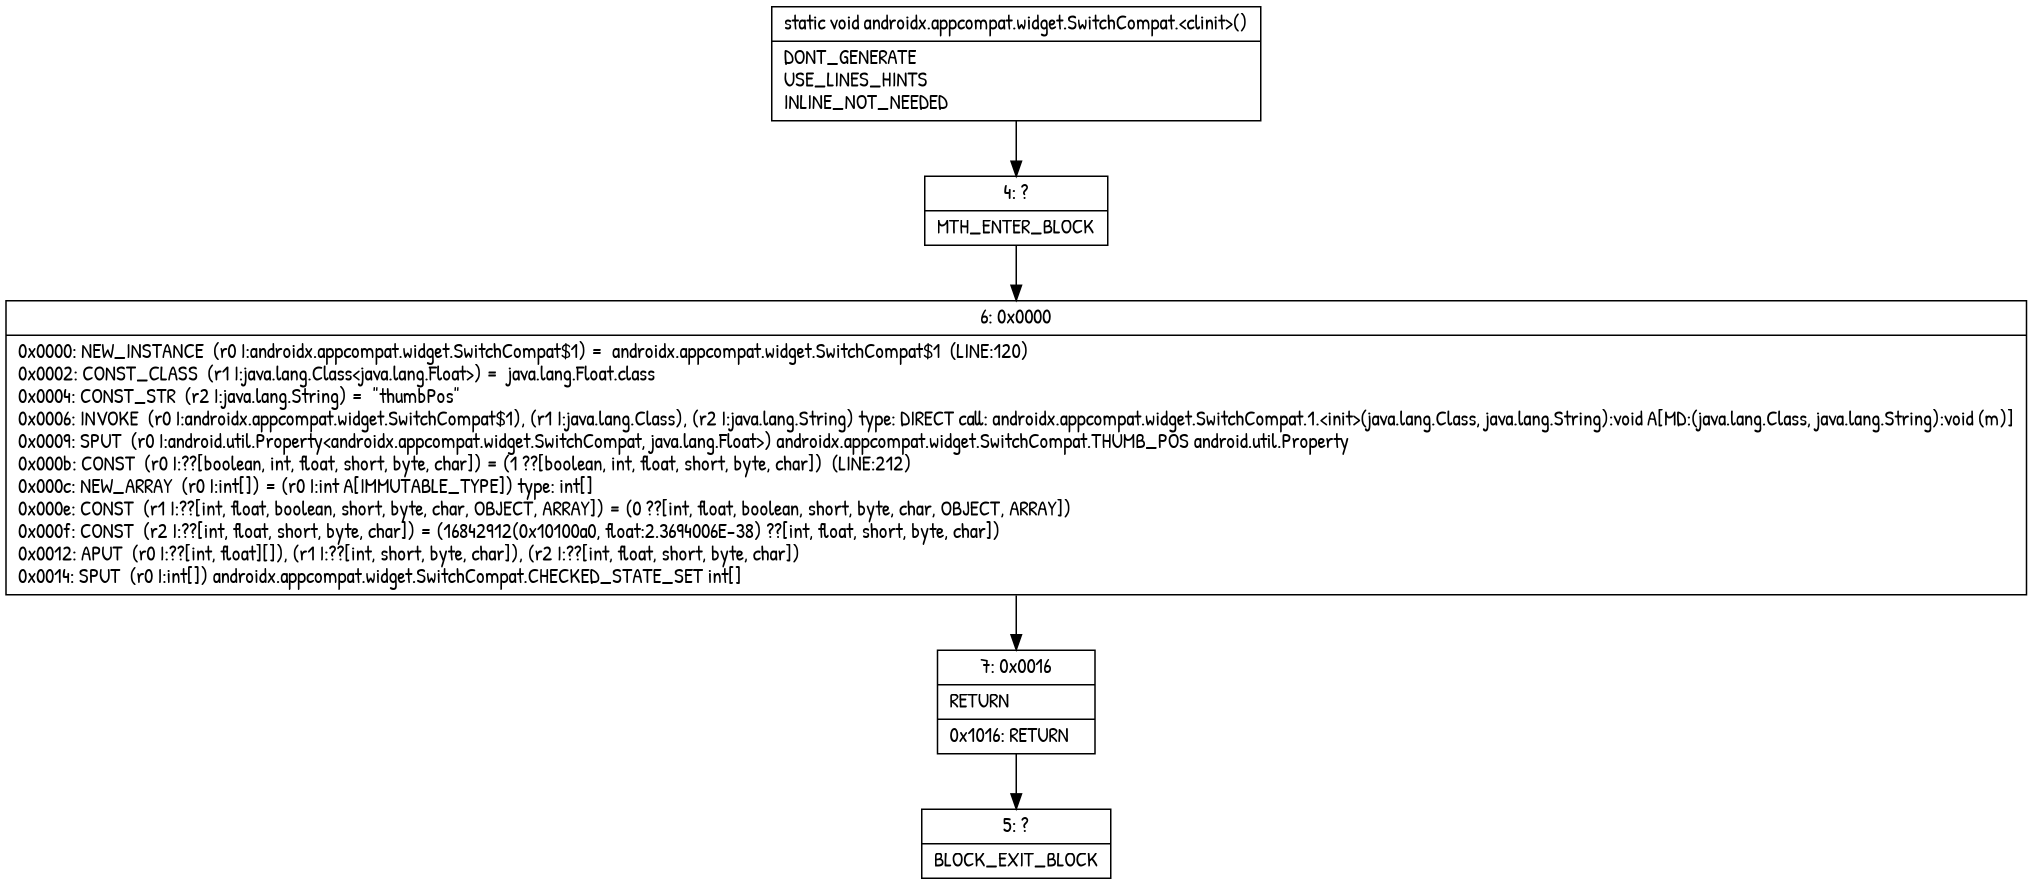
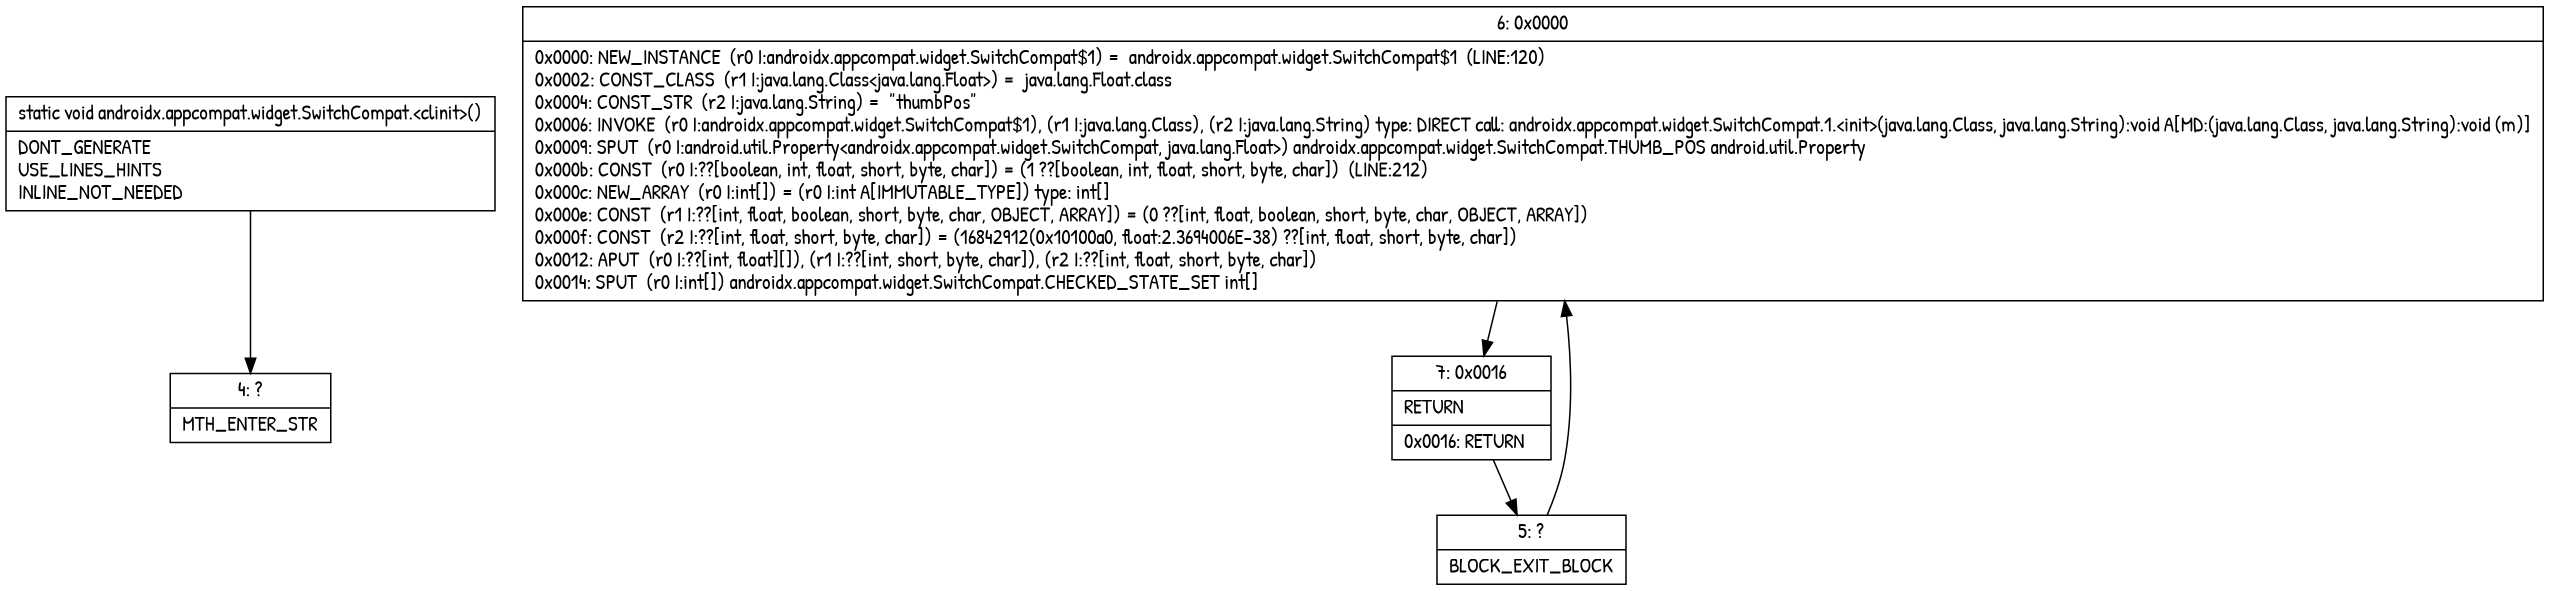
(1016, 227) -> (250, 424)
(1016, 265) -> (1570, 417)
(1016, 736) -> (1472, 442)
